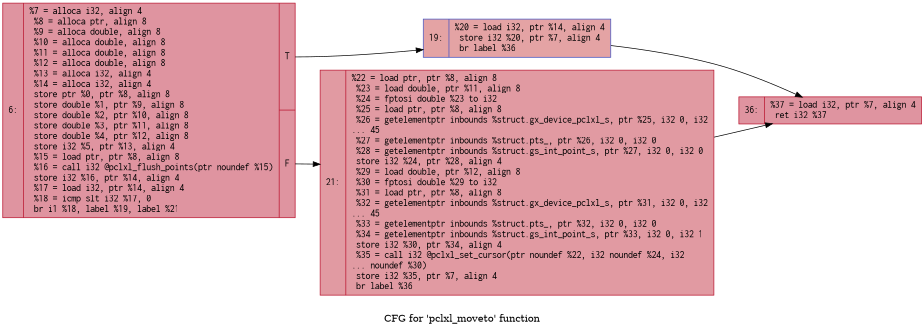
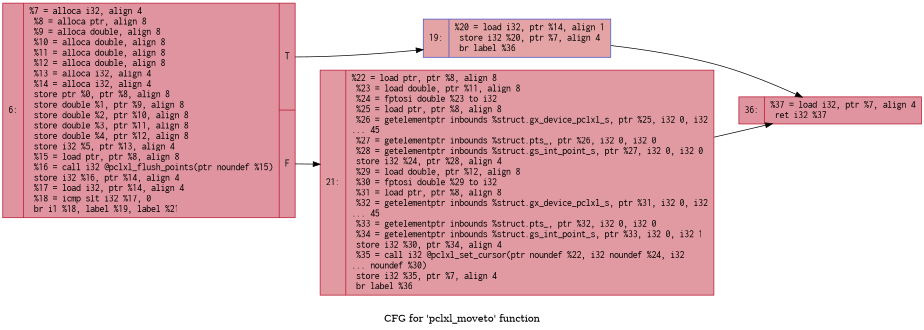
(530, 27) -> (530, 27)
